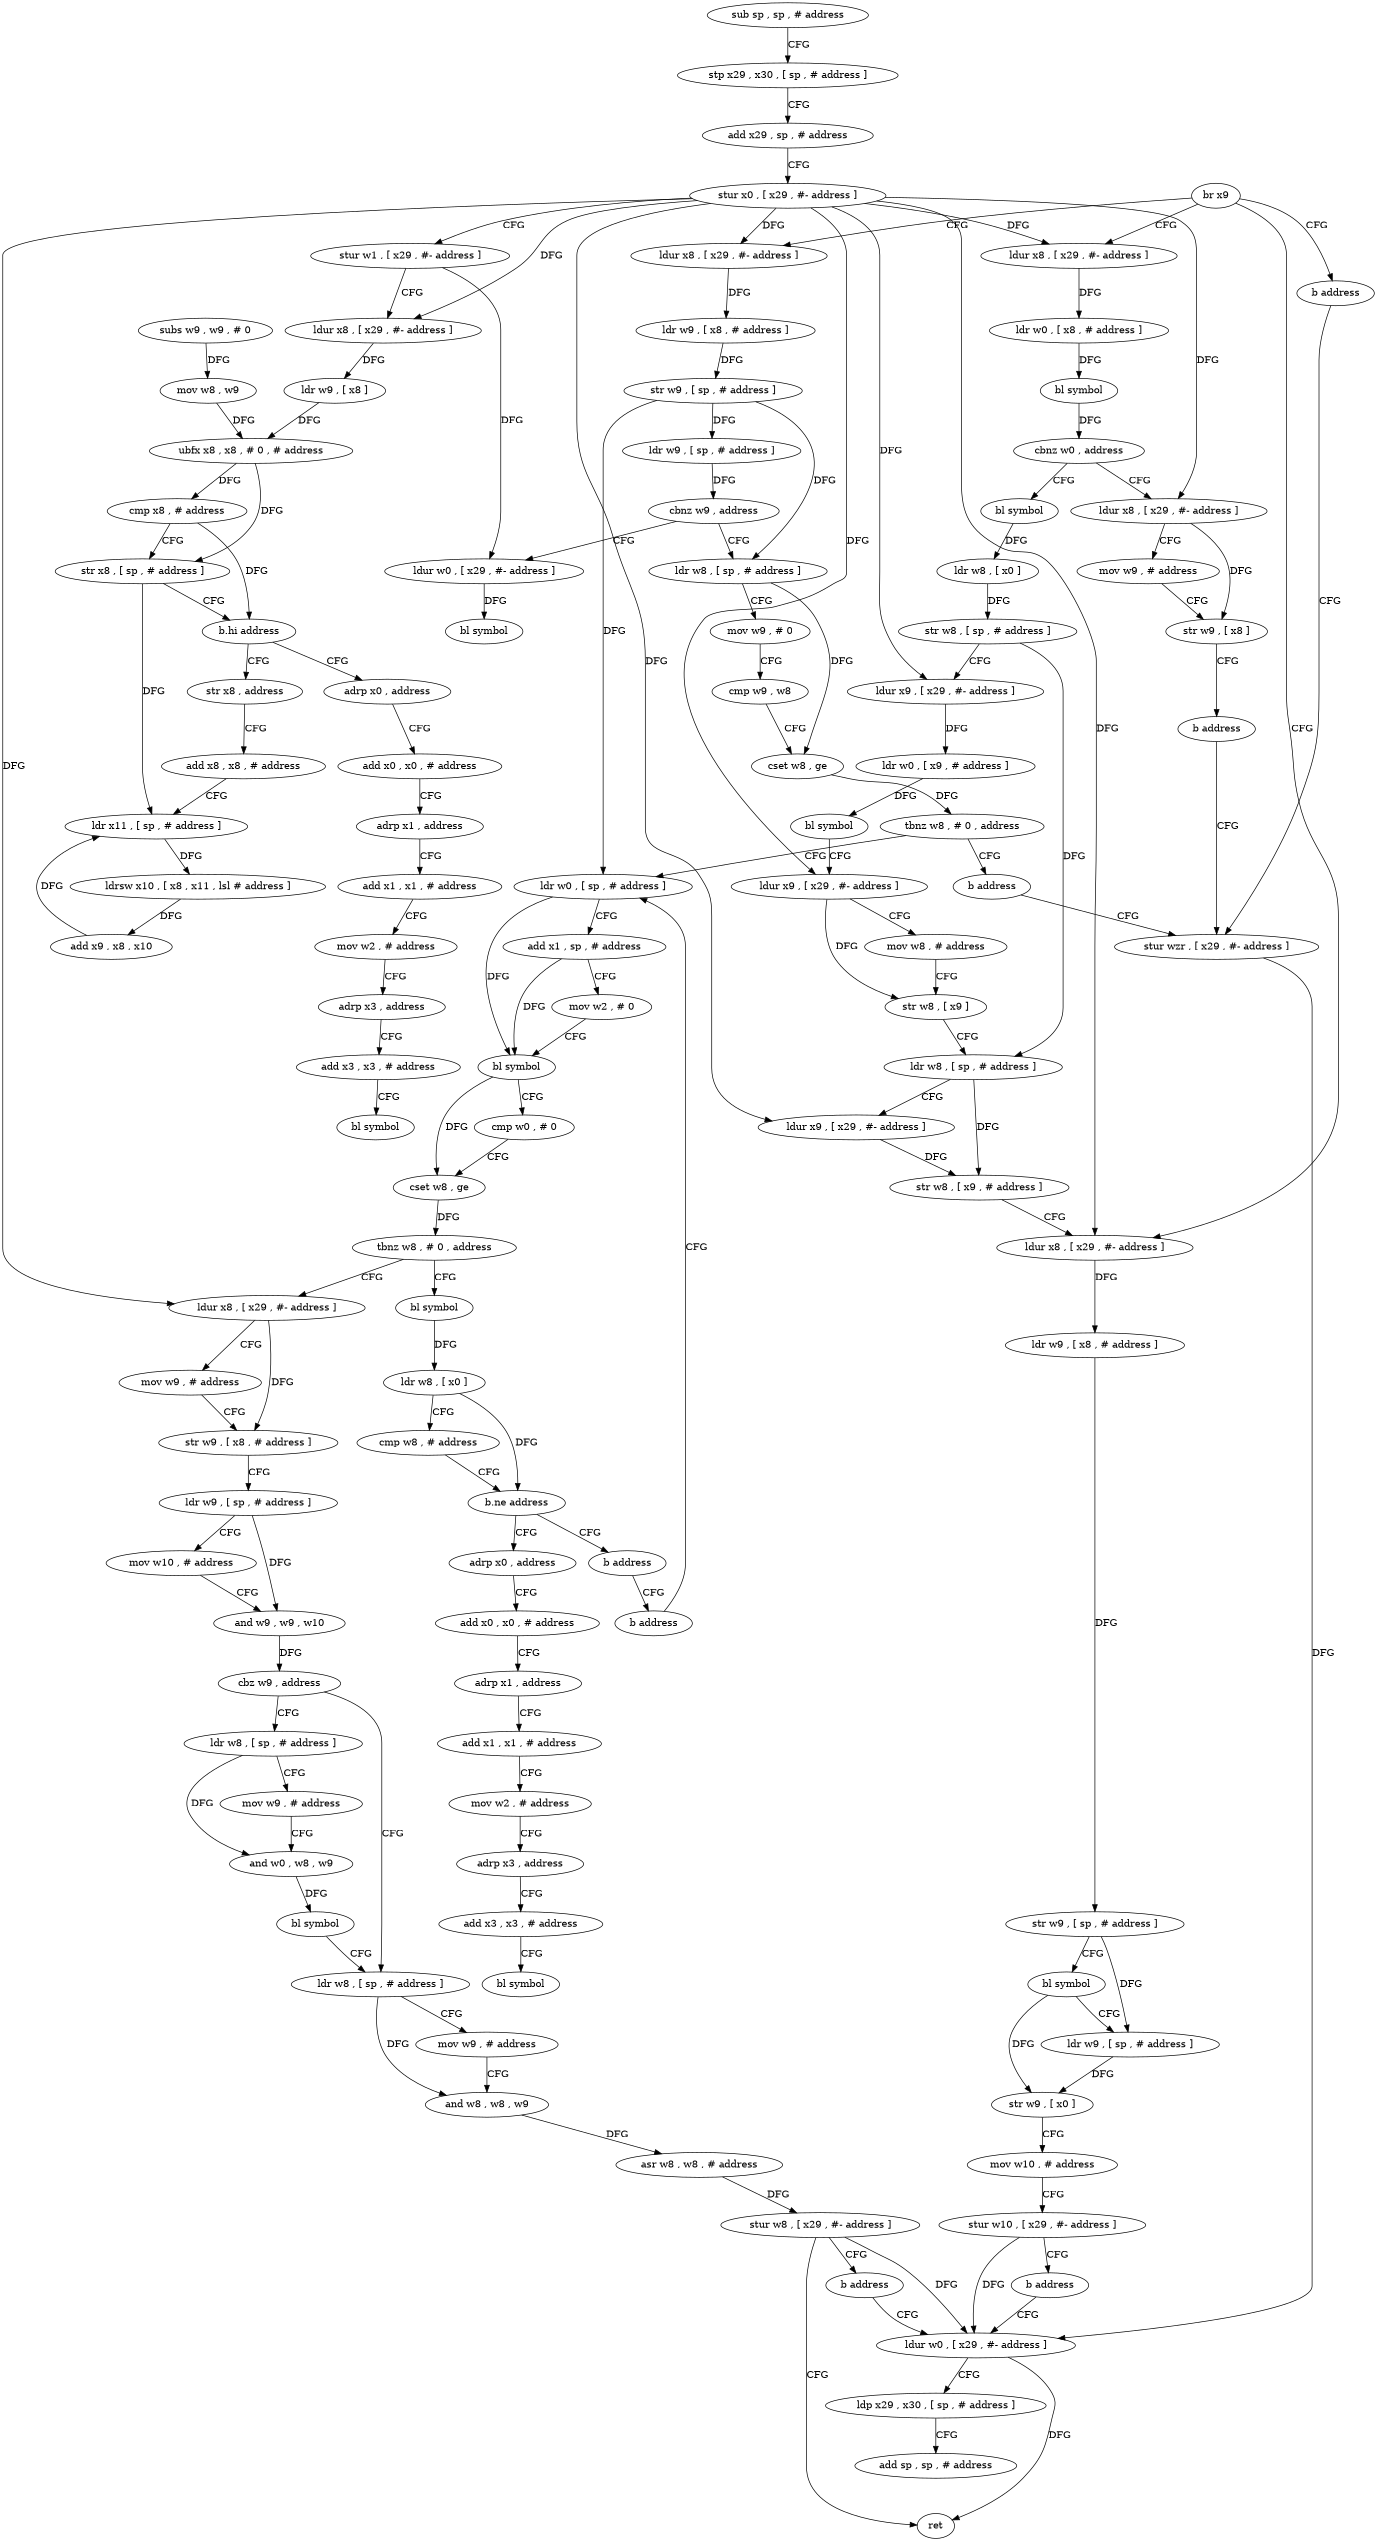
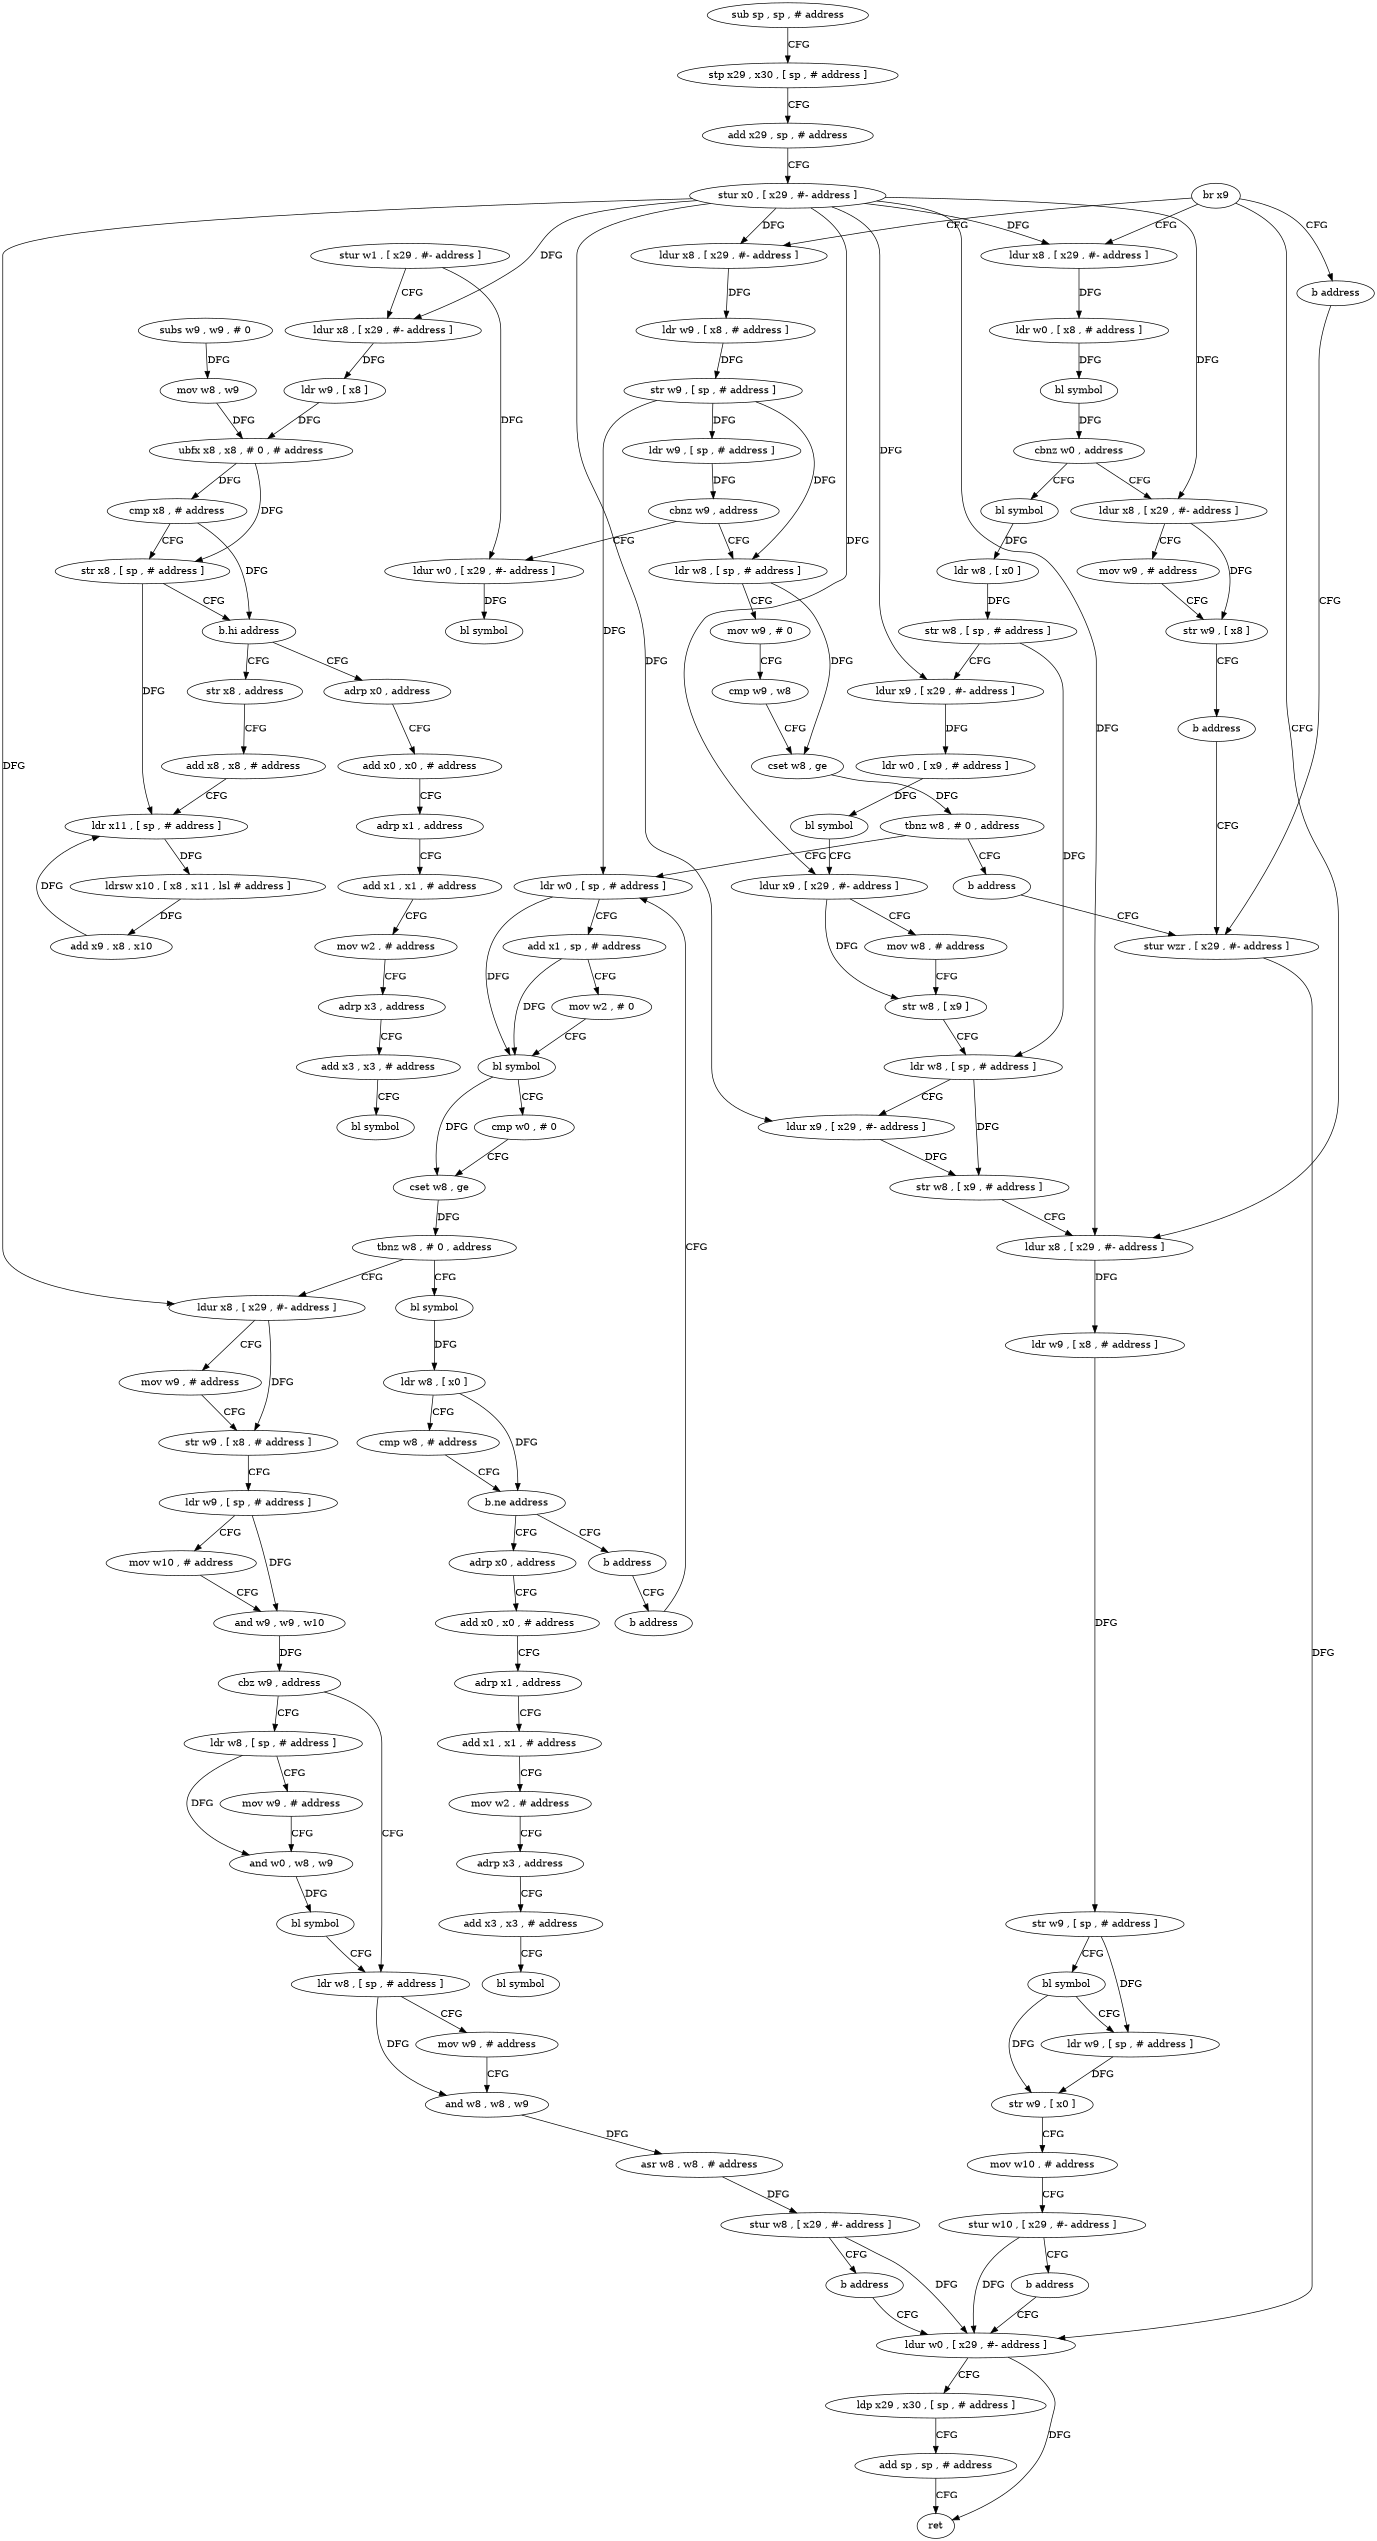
(565, 210) -> none
(806, 2417) -> (936, 2492)
